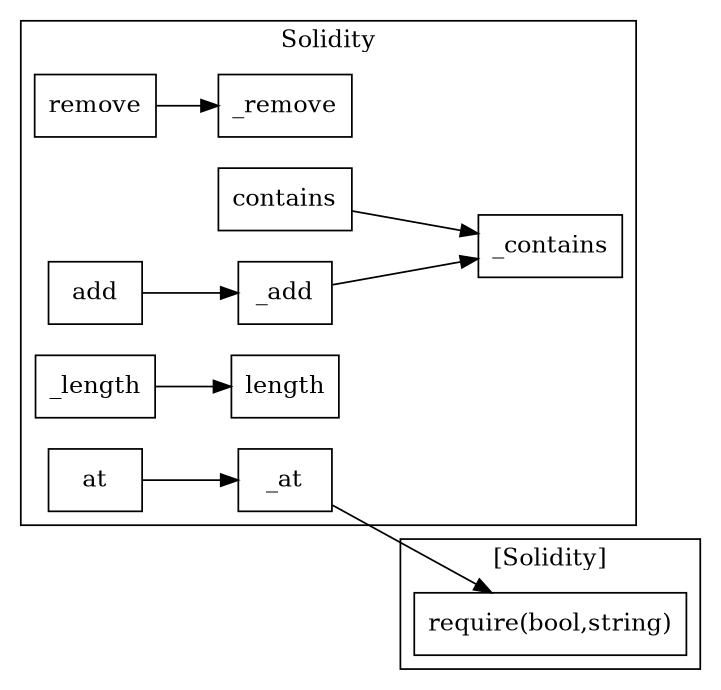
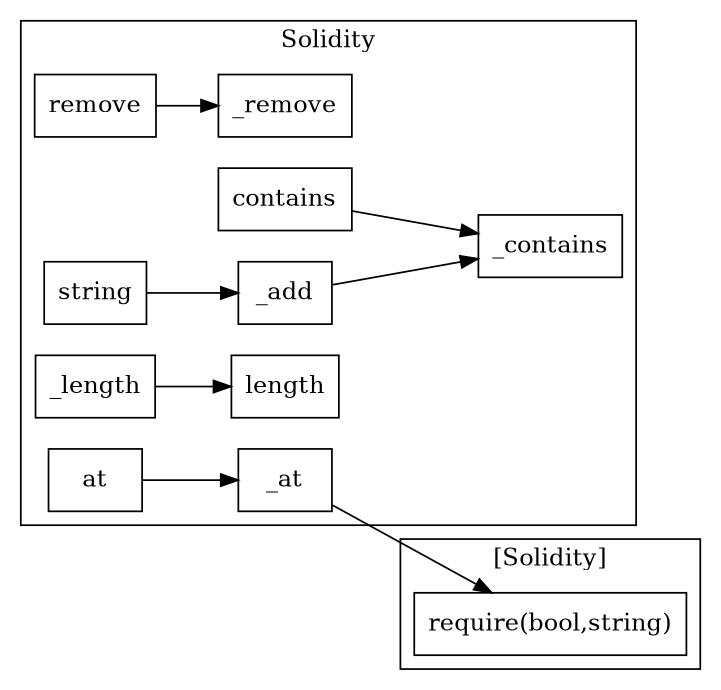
(95, 293) -> (95, 293)
